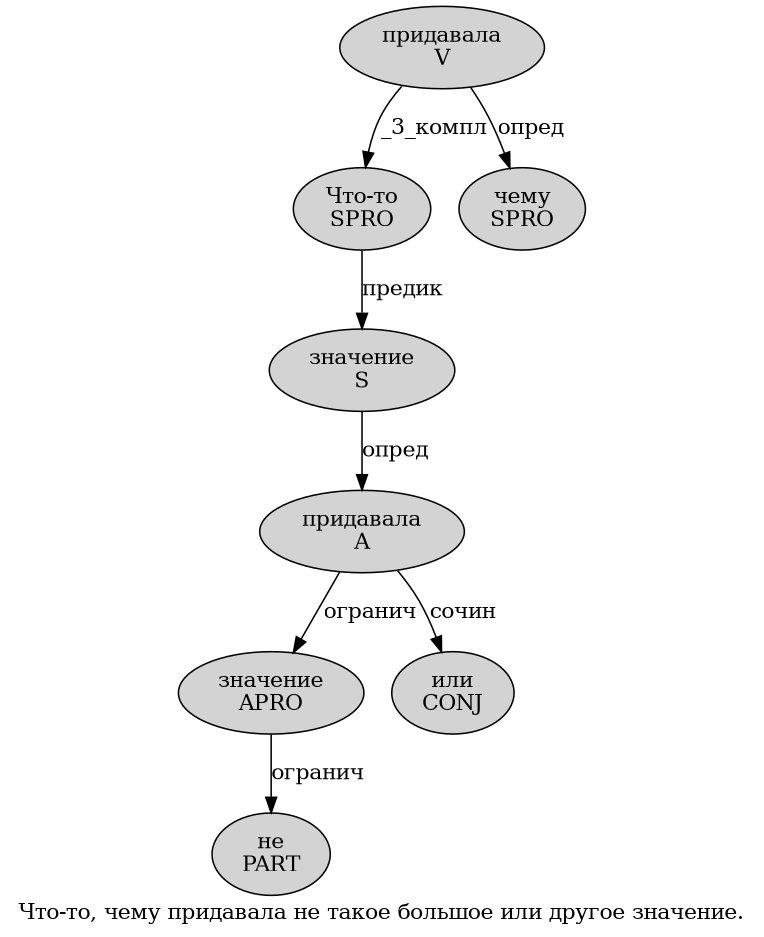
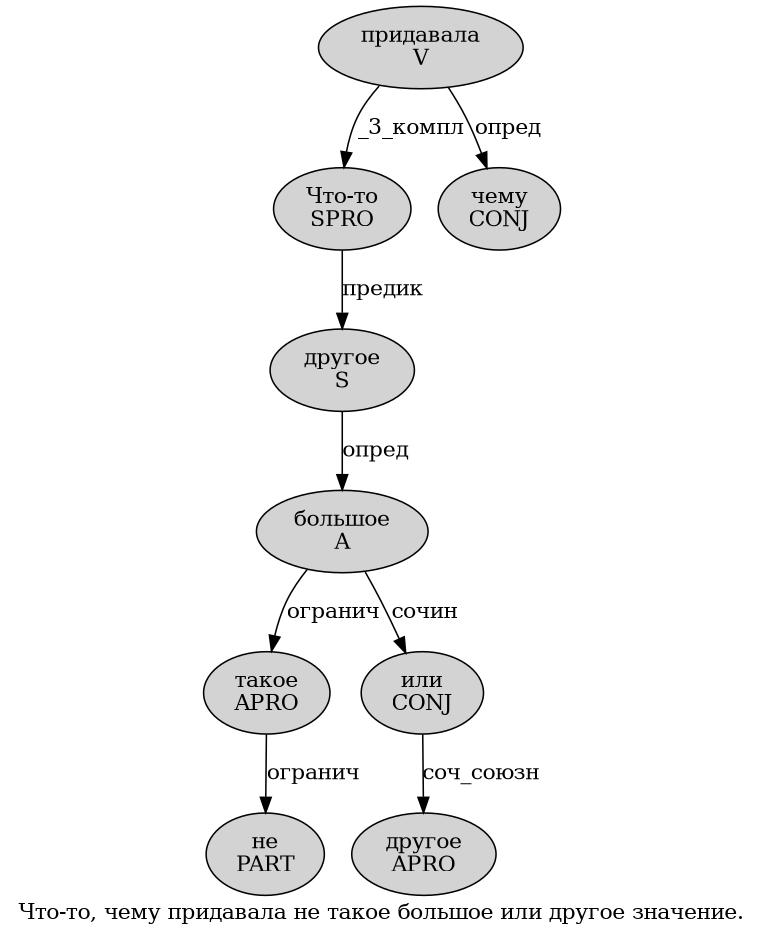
(522, 209) -> (499, 209)
(362, 370) -> (342, 370)
(362, 532) -> (342, 532)
(271, 693) -> (267, 693)
none -> (424, 854)
